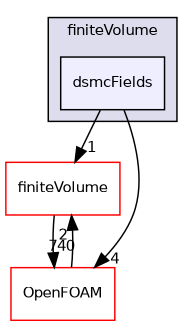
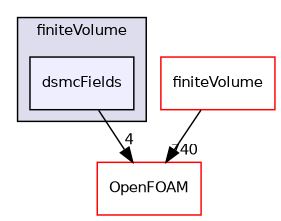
(90, 130) -> none
(73, 249) -> none
